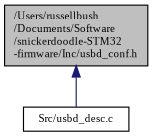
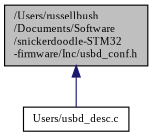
(76, 119) -> (76, 119)
